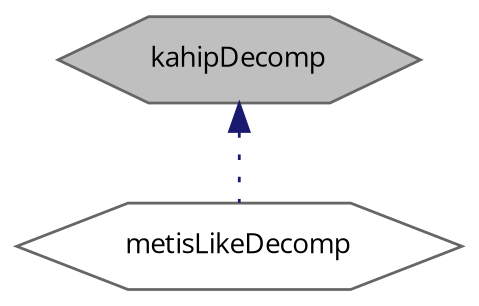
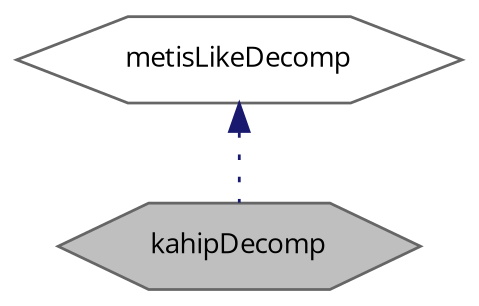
(239, 167) -> (239, 167)
